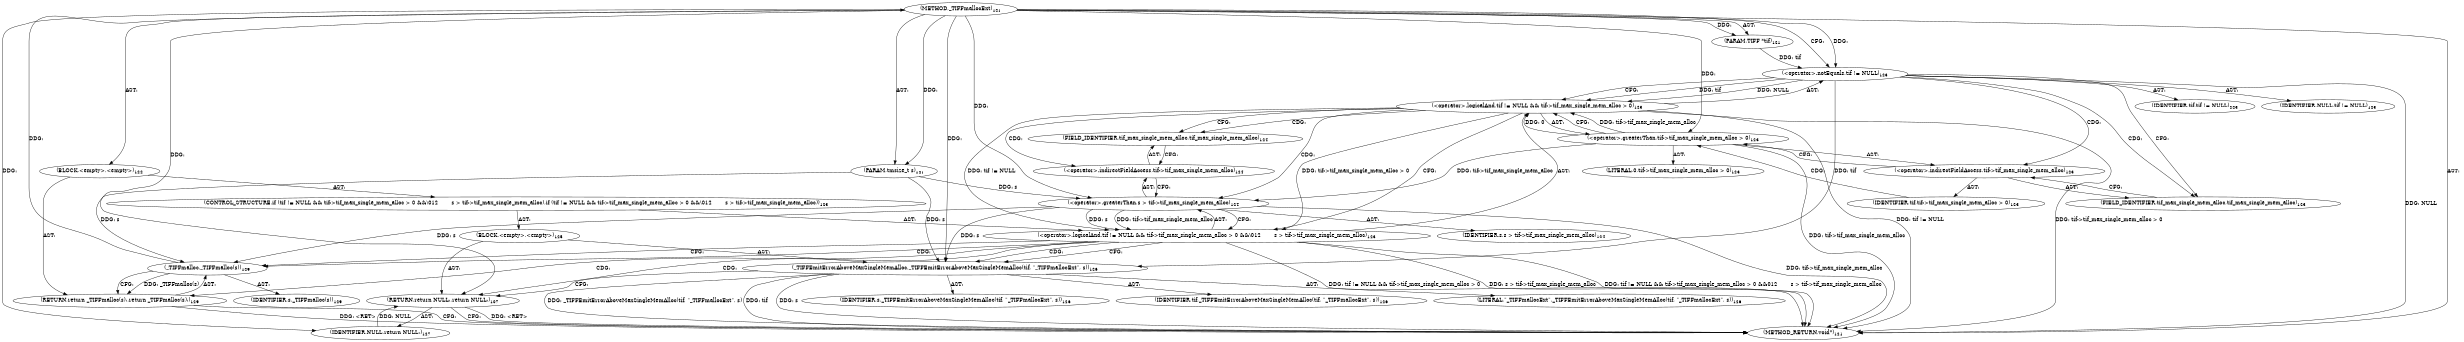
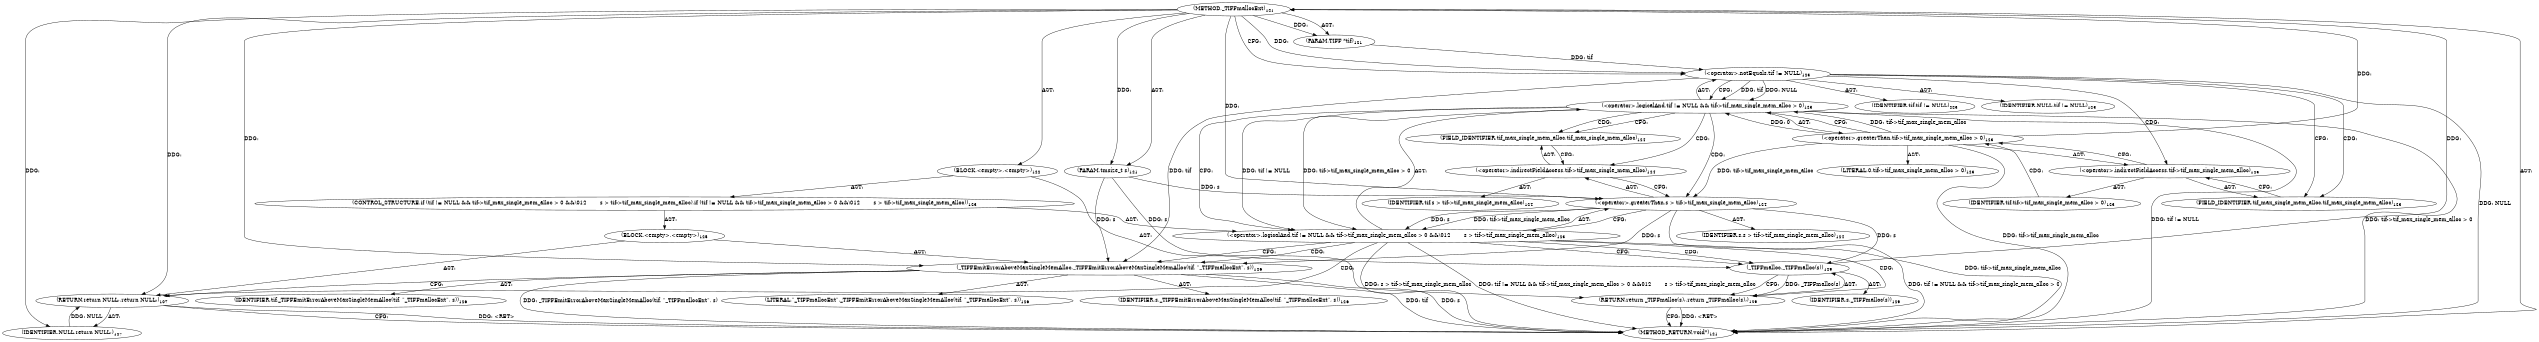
(1406, 20) -> (2033, 19)
none -> (1460, 204)
